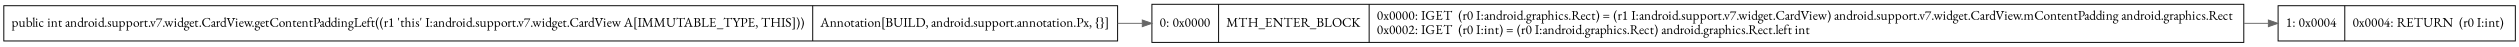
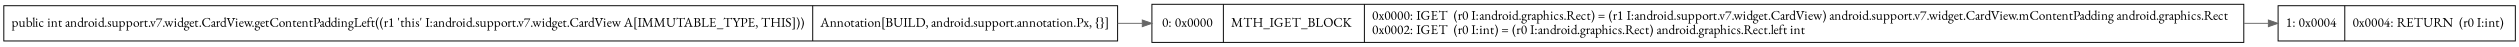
(1294, 23) -> (1291, 23)
